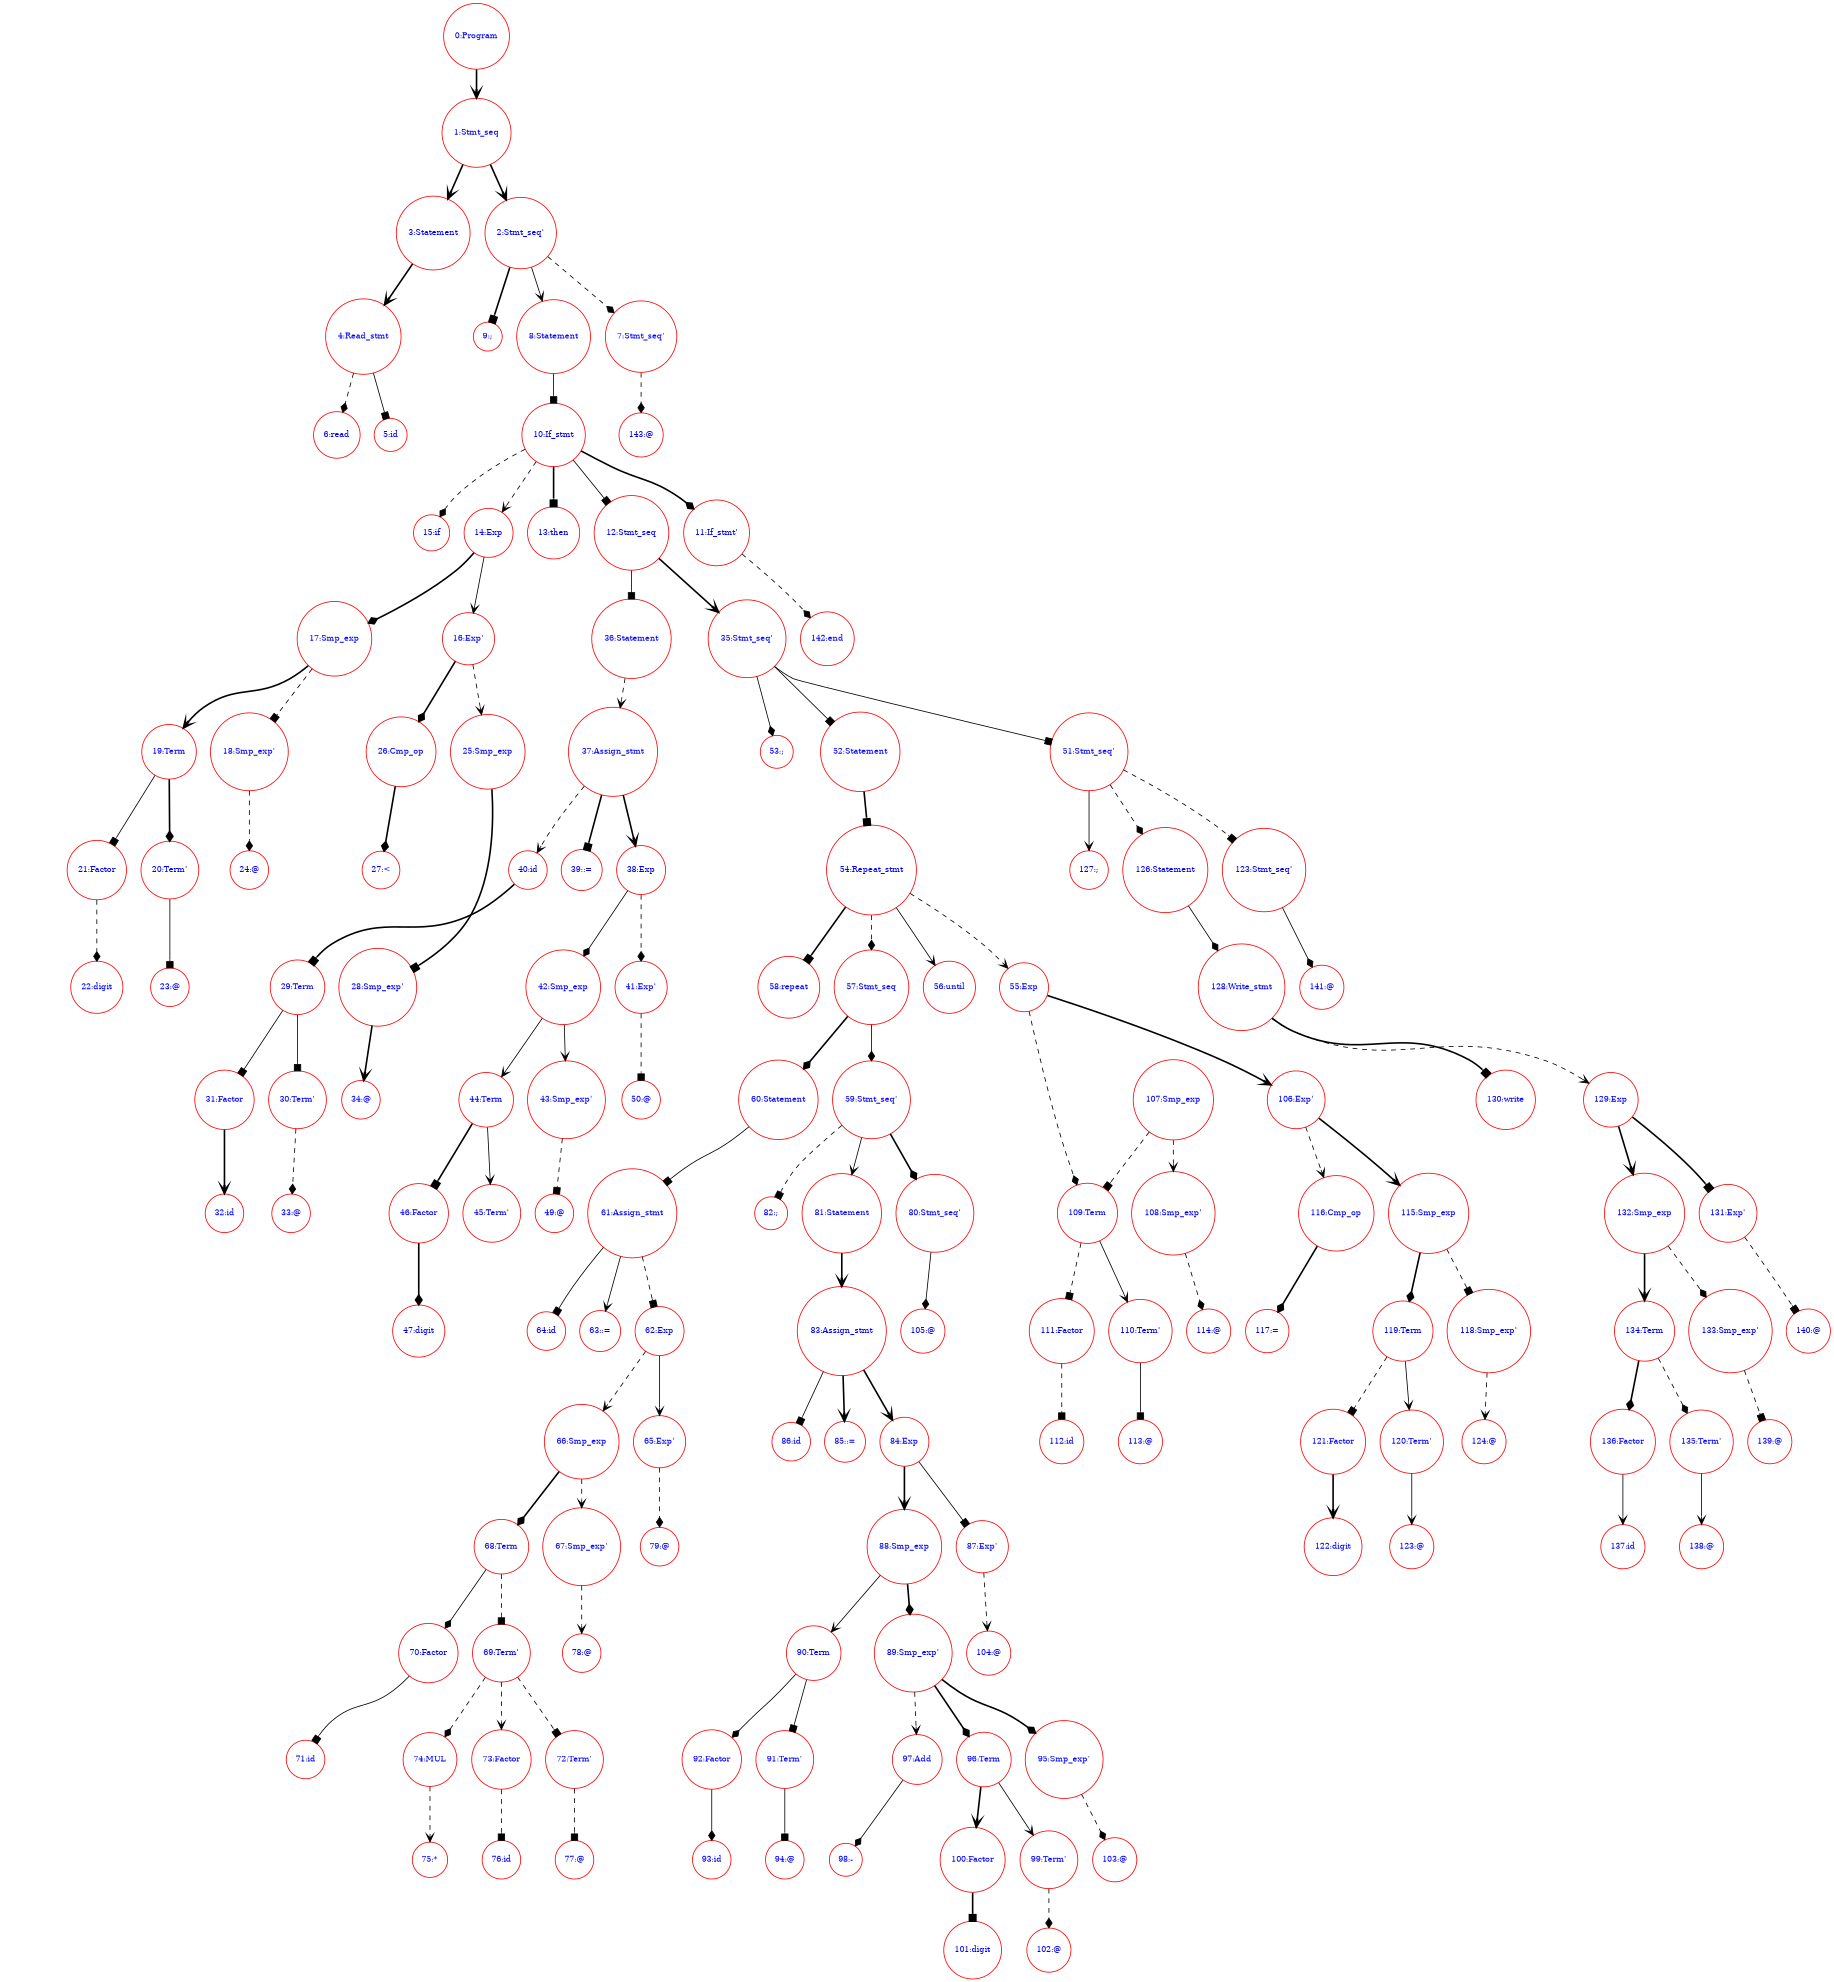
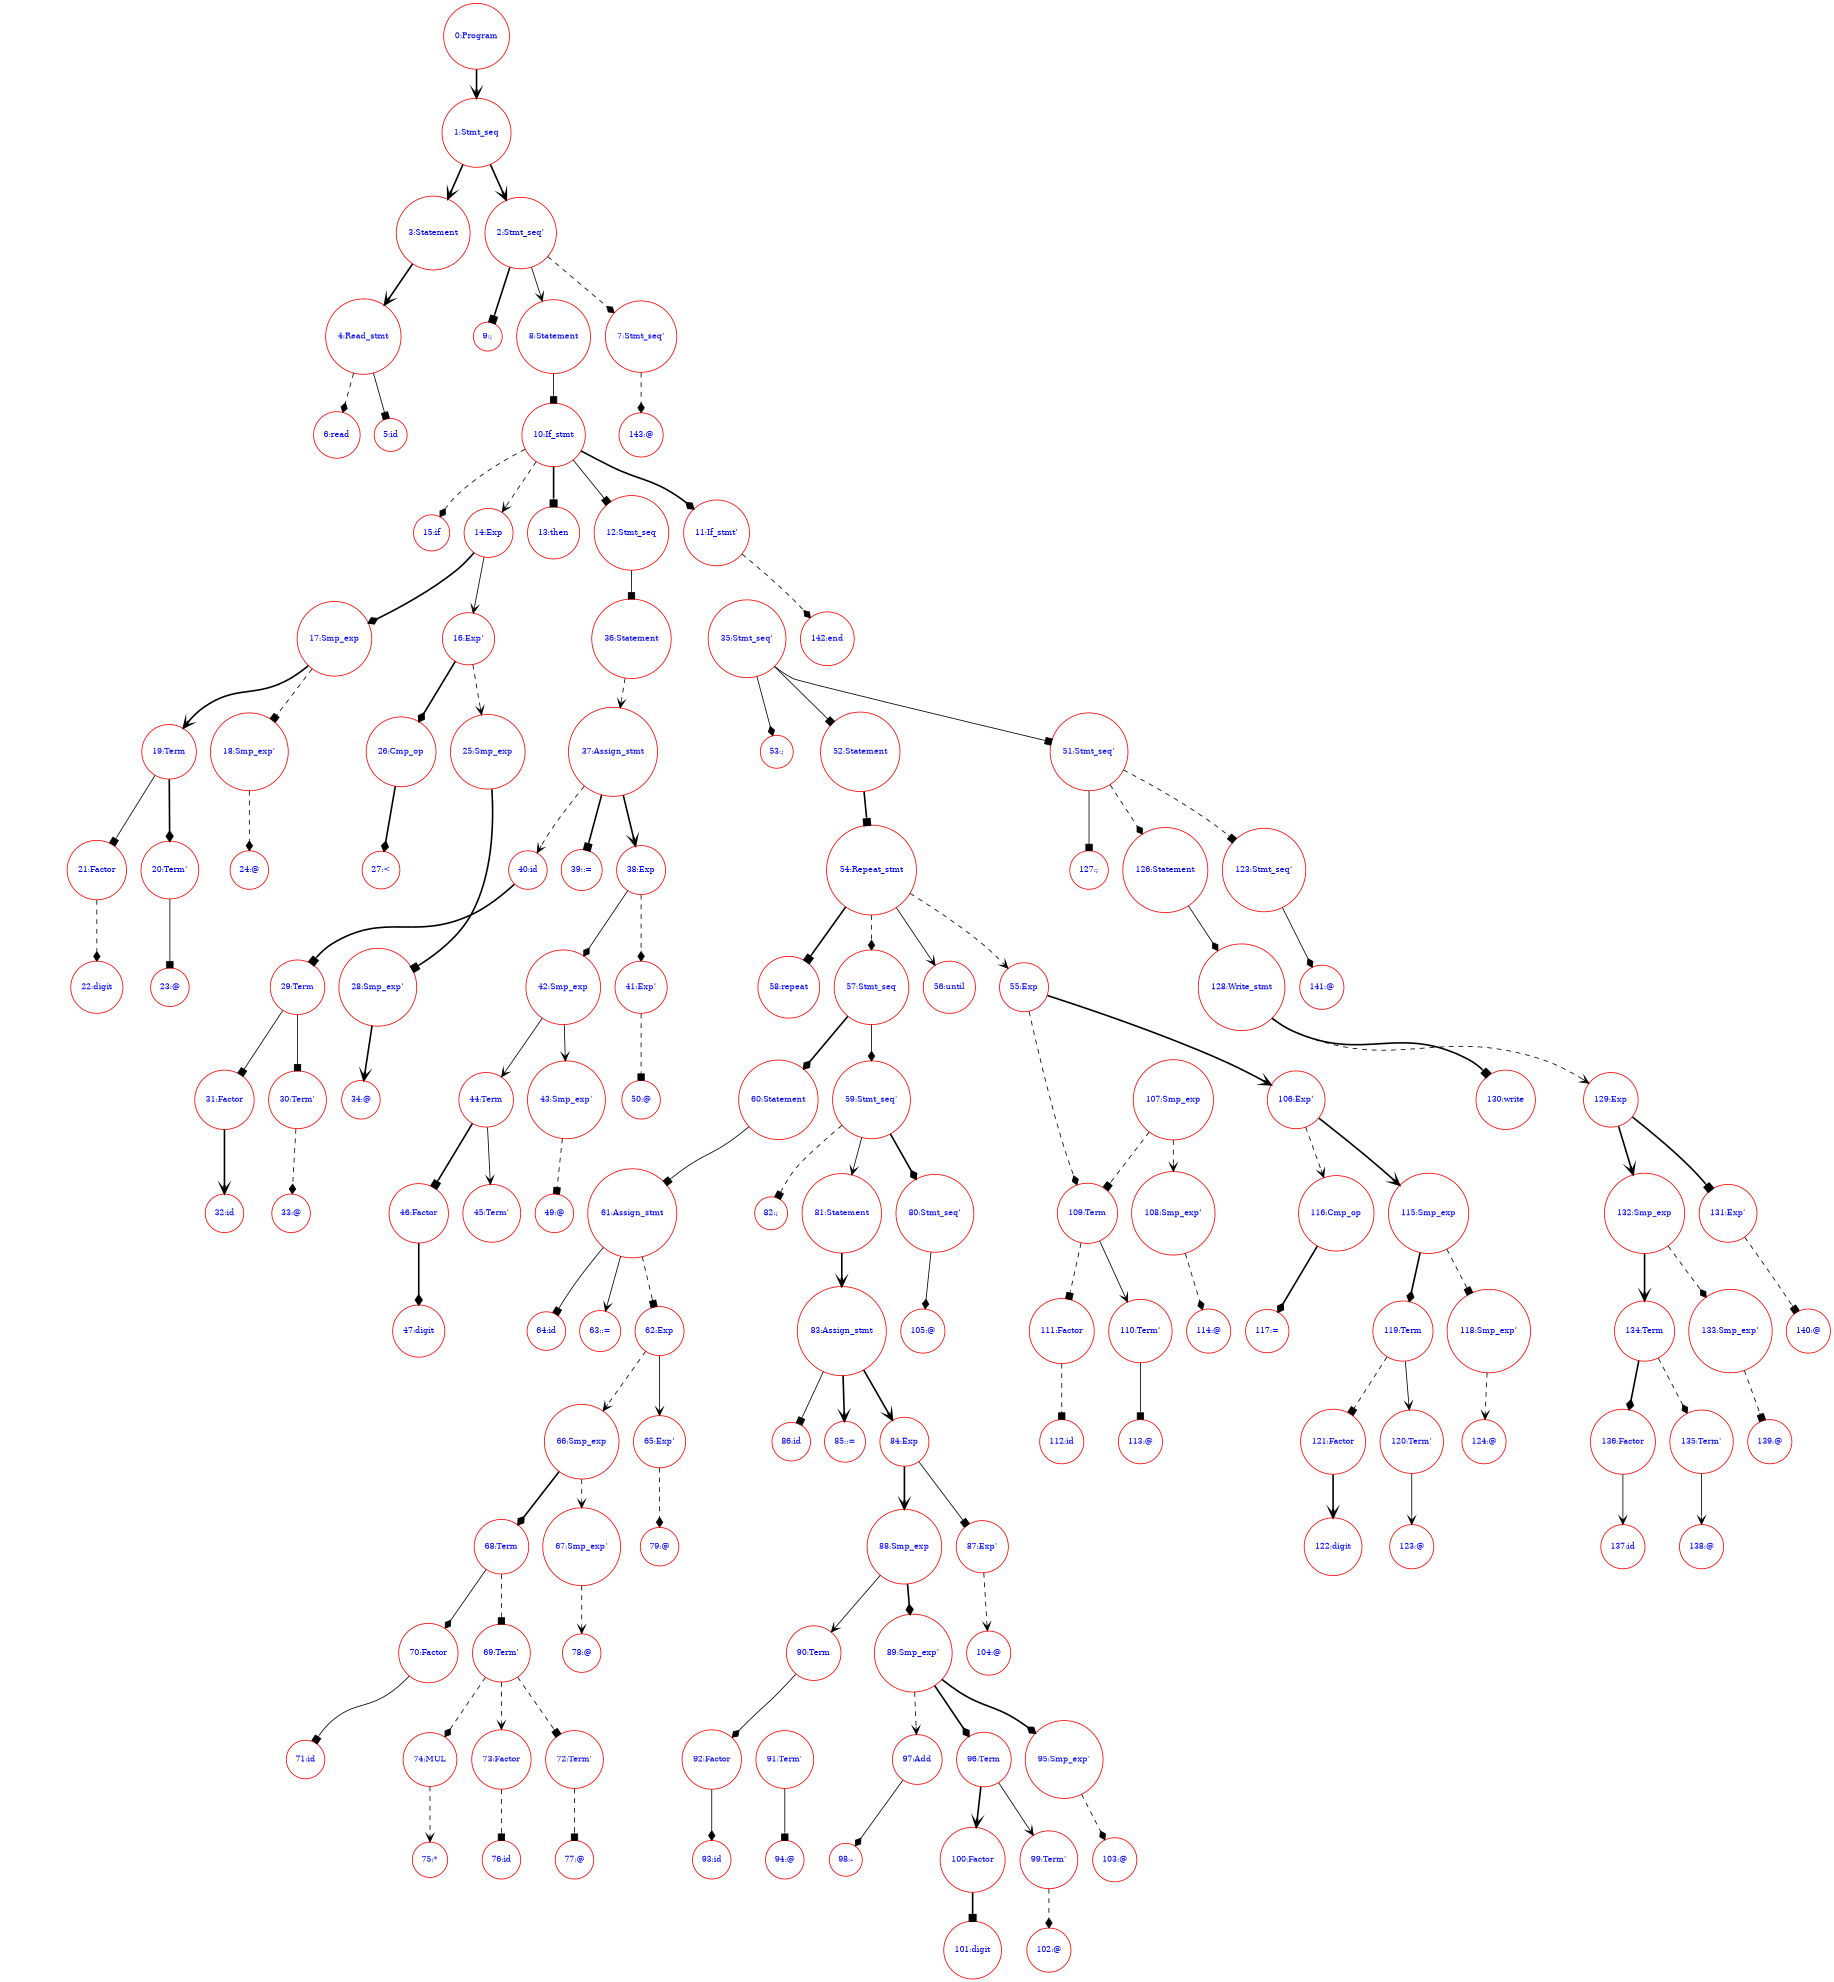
(686, 583) -> none
(1089, 817) -> (1089, 817)
(800, 1702) -> none
